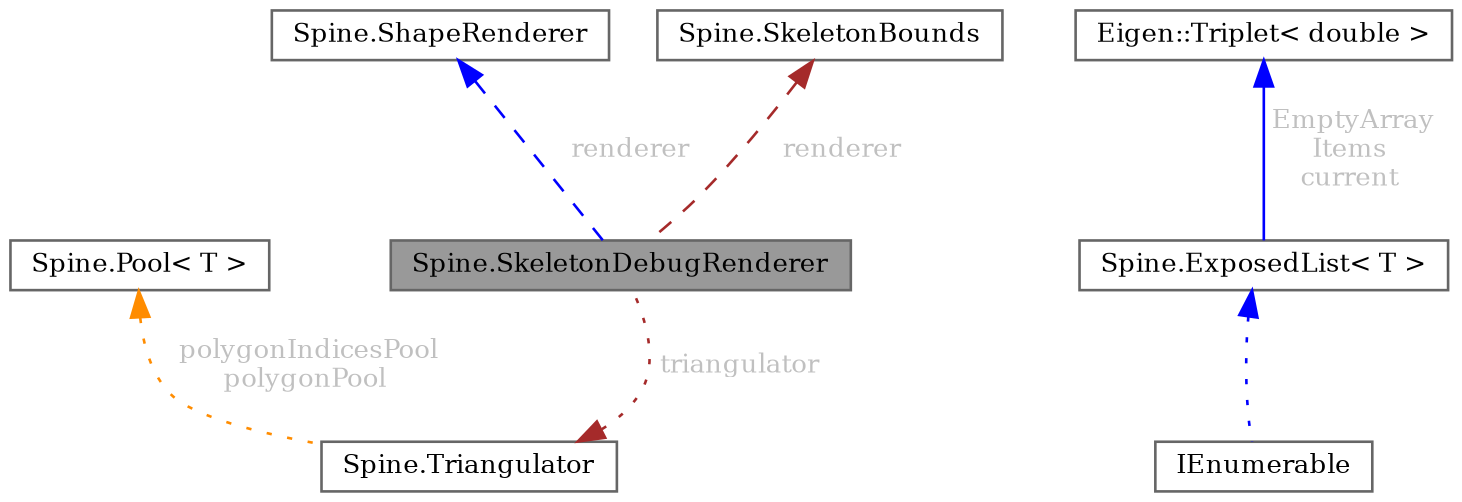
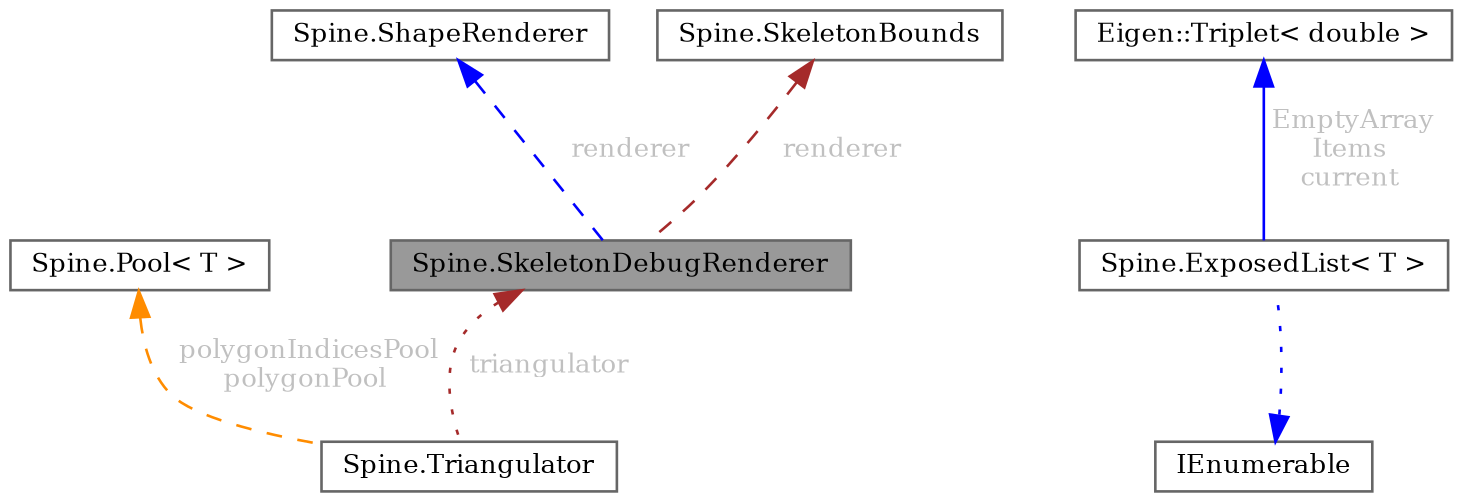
(649, 368) -> (451, 363)
(1246, 379) -> (1281, 352)
(204, 414) -> (204, 414)
